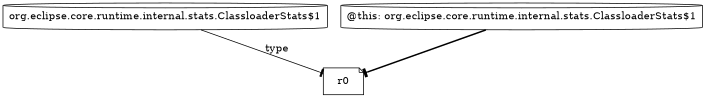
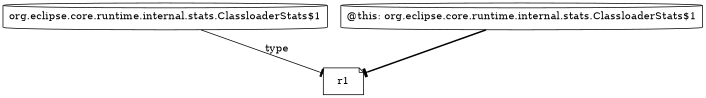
(343, 81) -> (343, 81)
